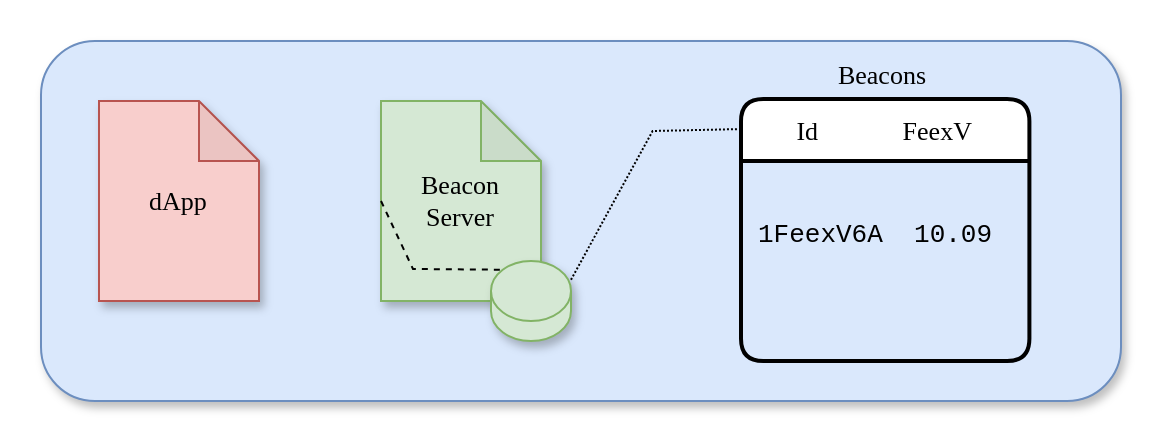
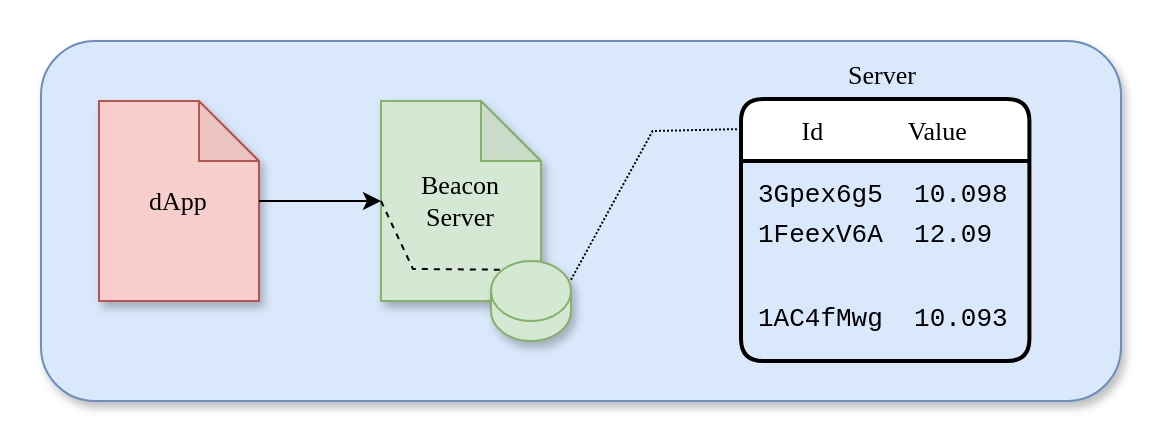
(883, 77) -> (883, 77)
(884, 131) -> (884, 131)
none -> (883, 195)
none -> (313, 201)
(854, 235) -> (854, 235)
none -> (883, 318)
